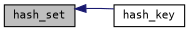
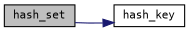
(100, 8) -> (89, 23)
